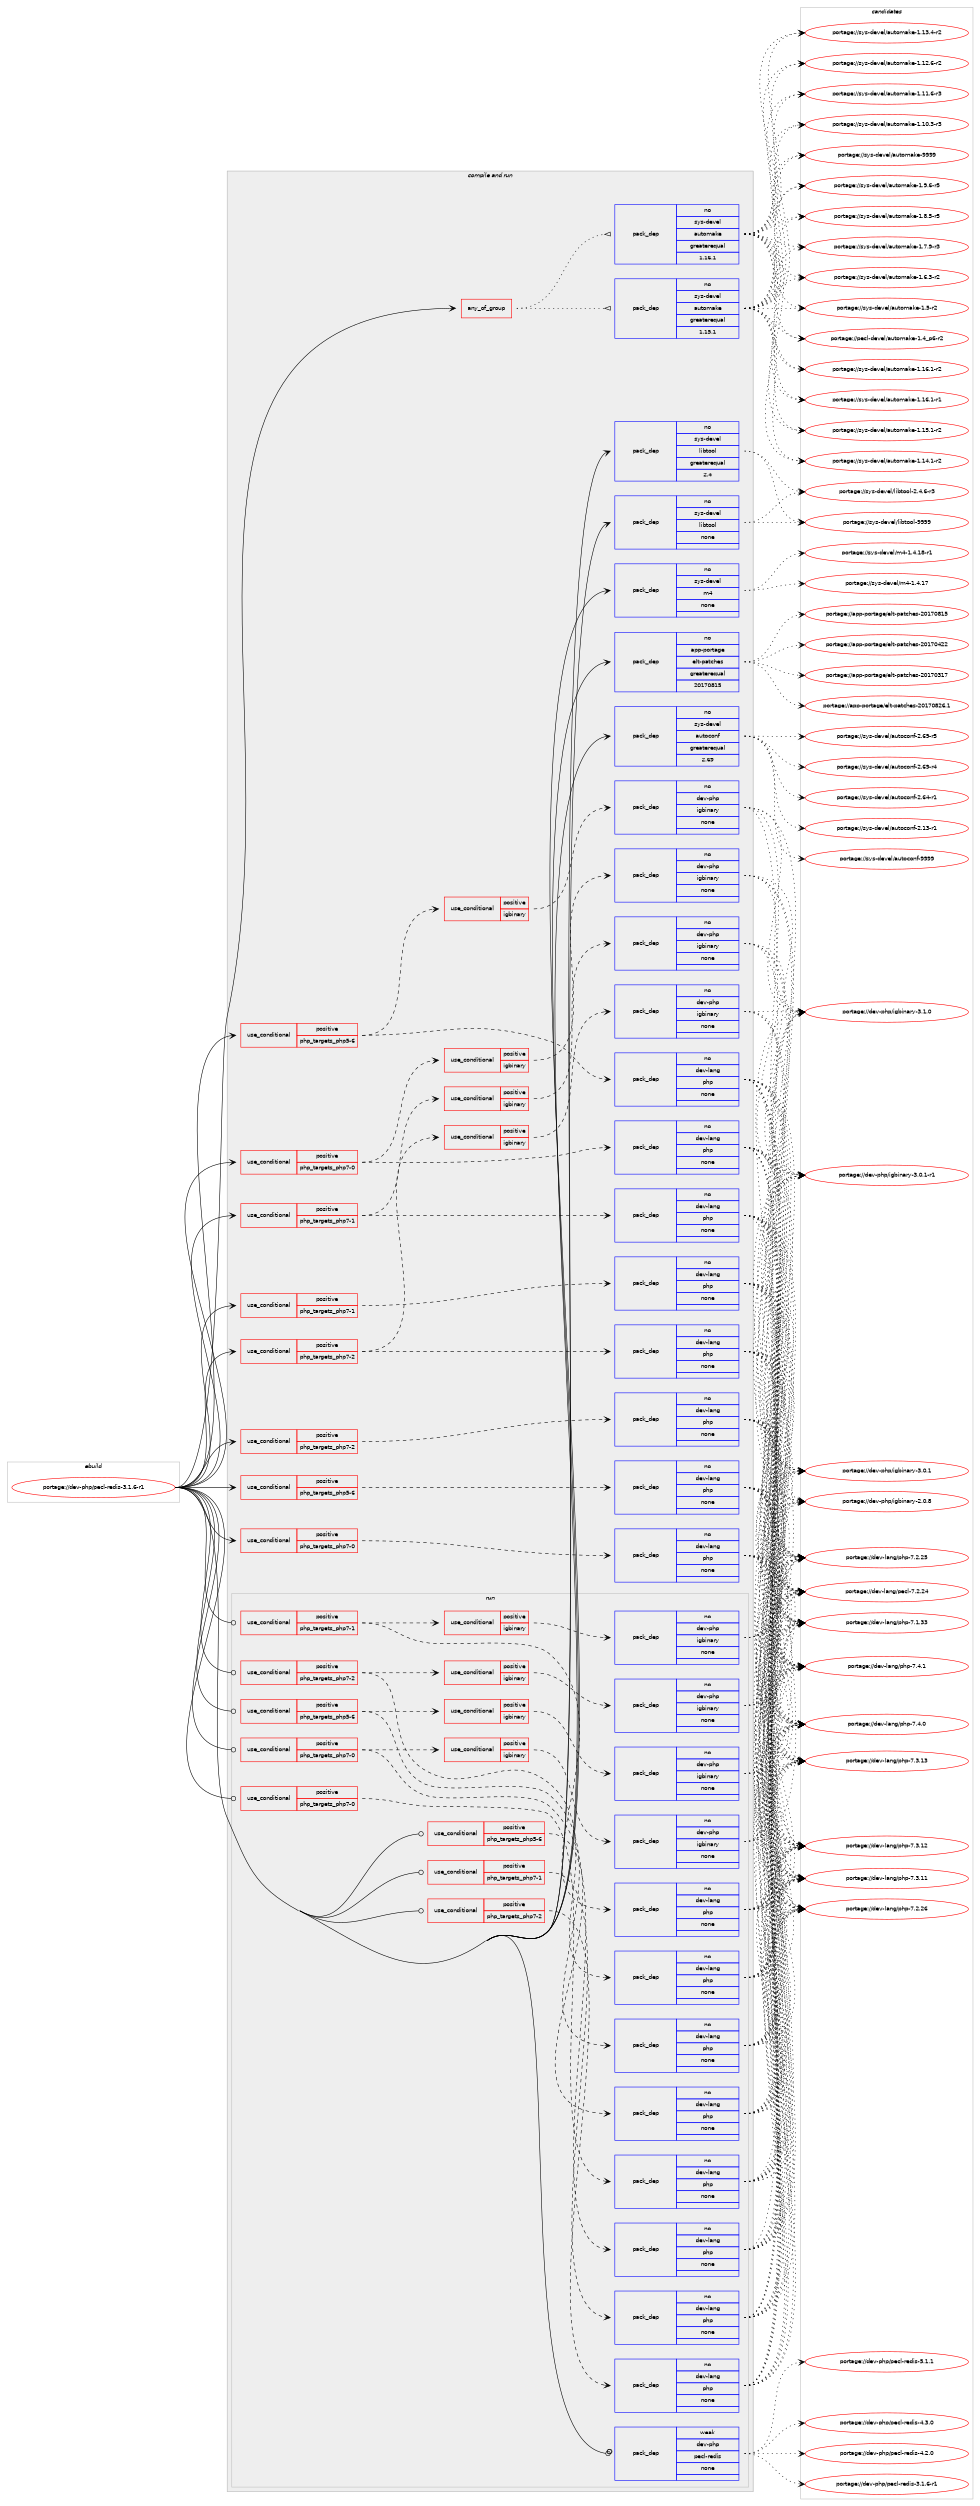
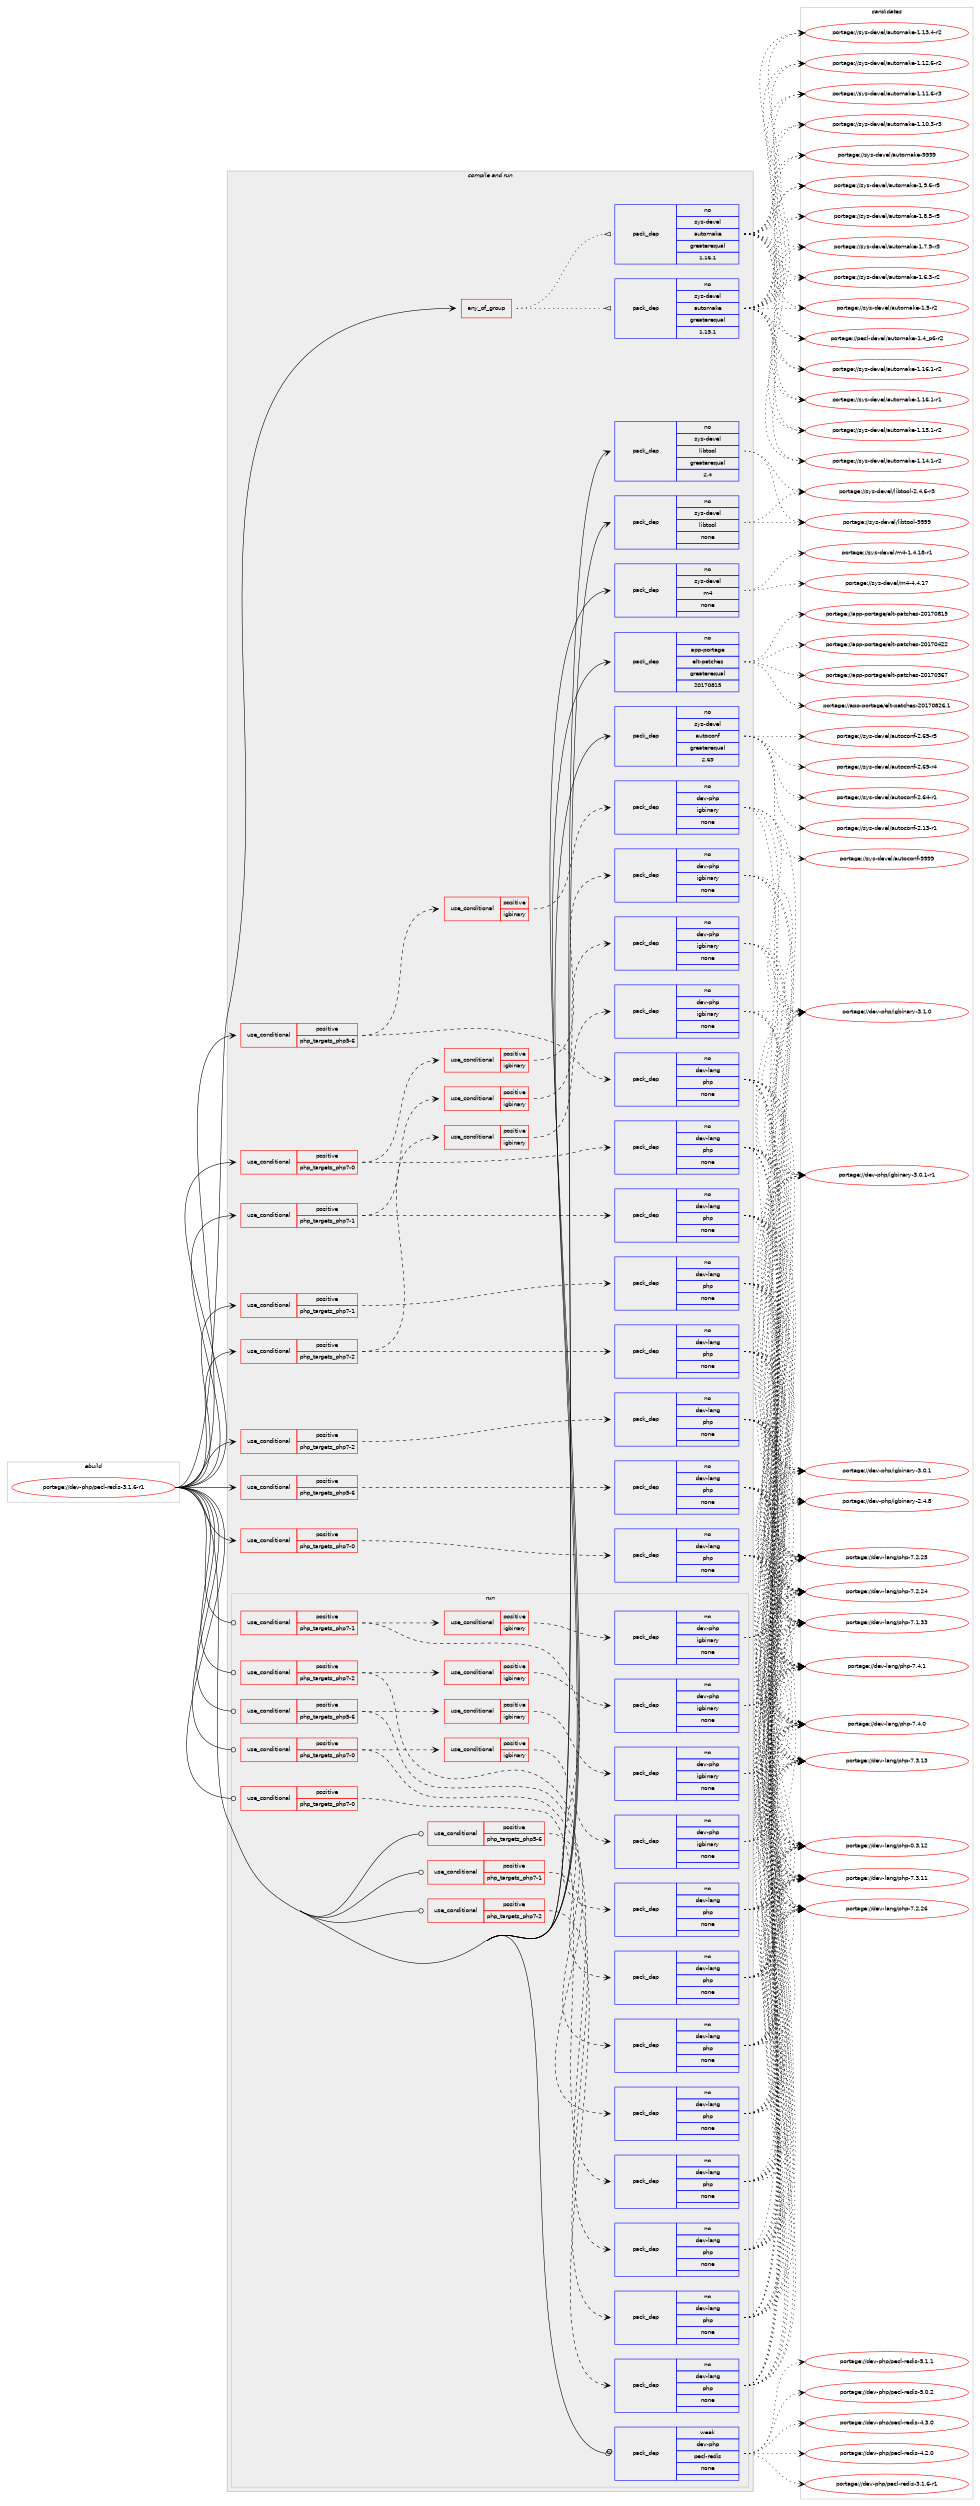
(887, 584) -> (887, 584)
(887, 675) -> (887, 675)
(887, 1502) -> (887, 1502)
(887, 1592) -> (887, 1592)
(887, 1846) -> (887, 1846)
none -> (887, 2392)
